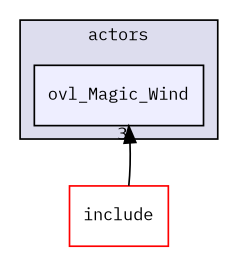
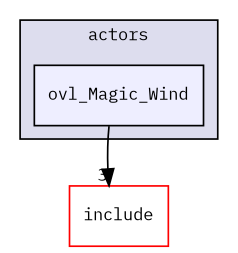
(130, 164) -> (108, 150)
